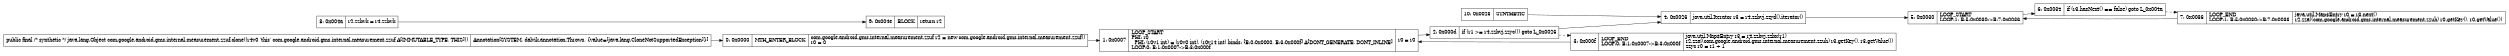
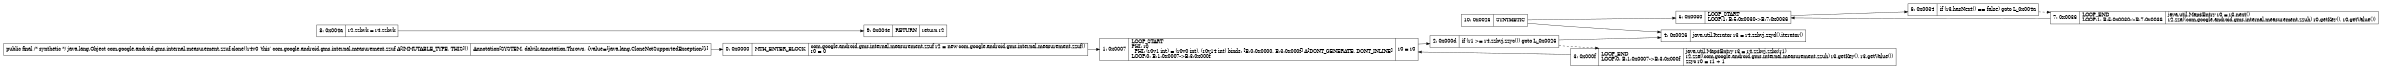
(1855, 18) -> (1600, 19)
(906, 22) -> (906, 31)
